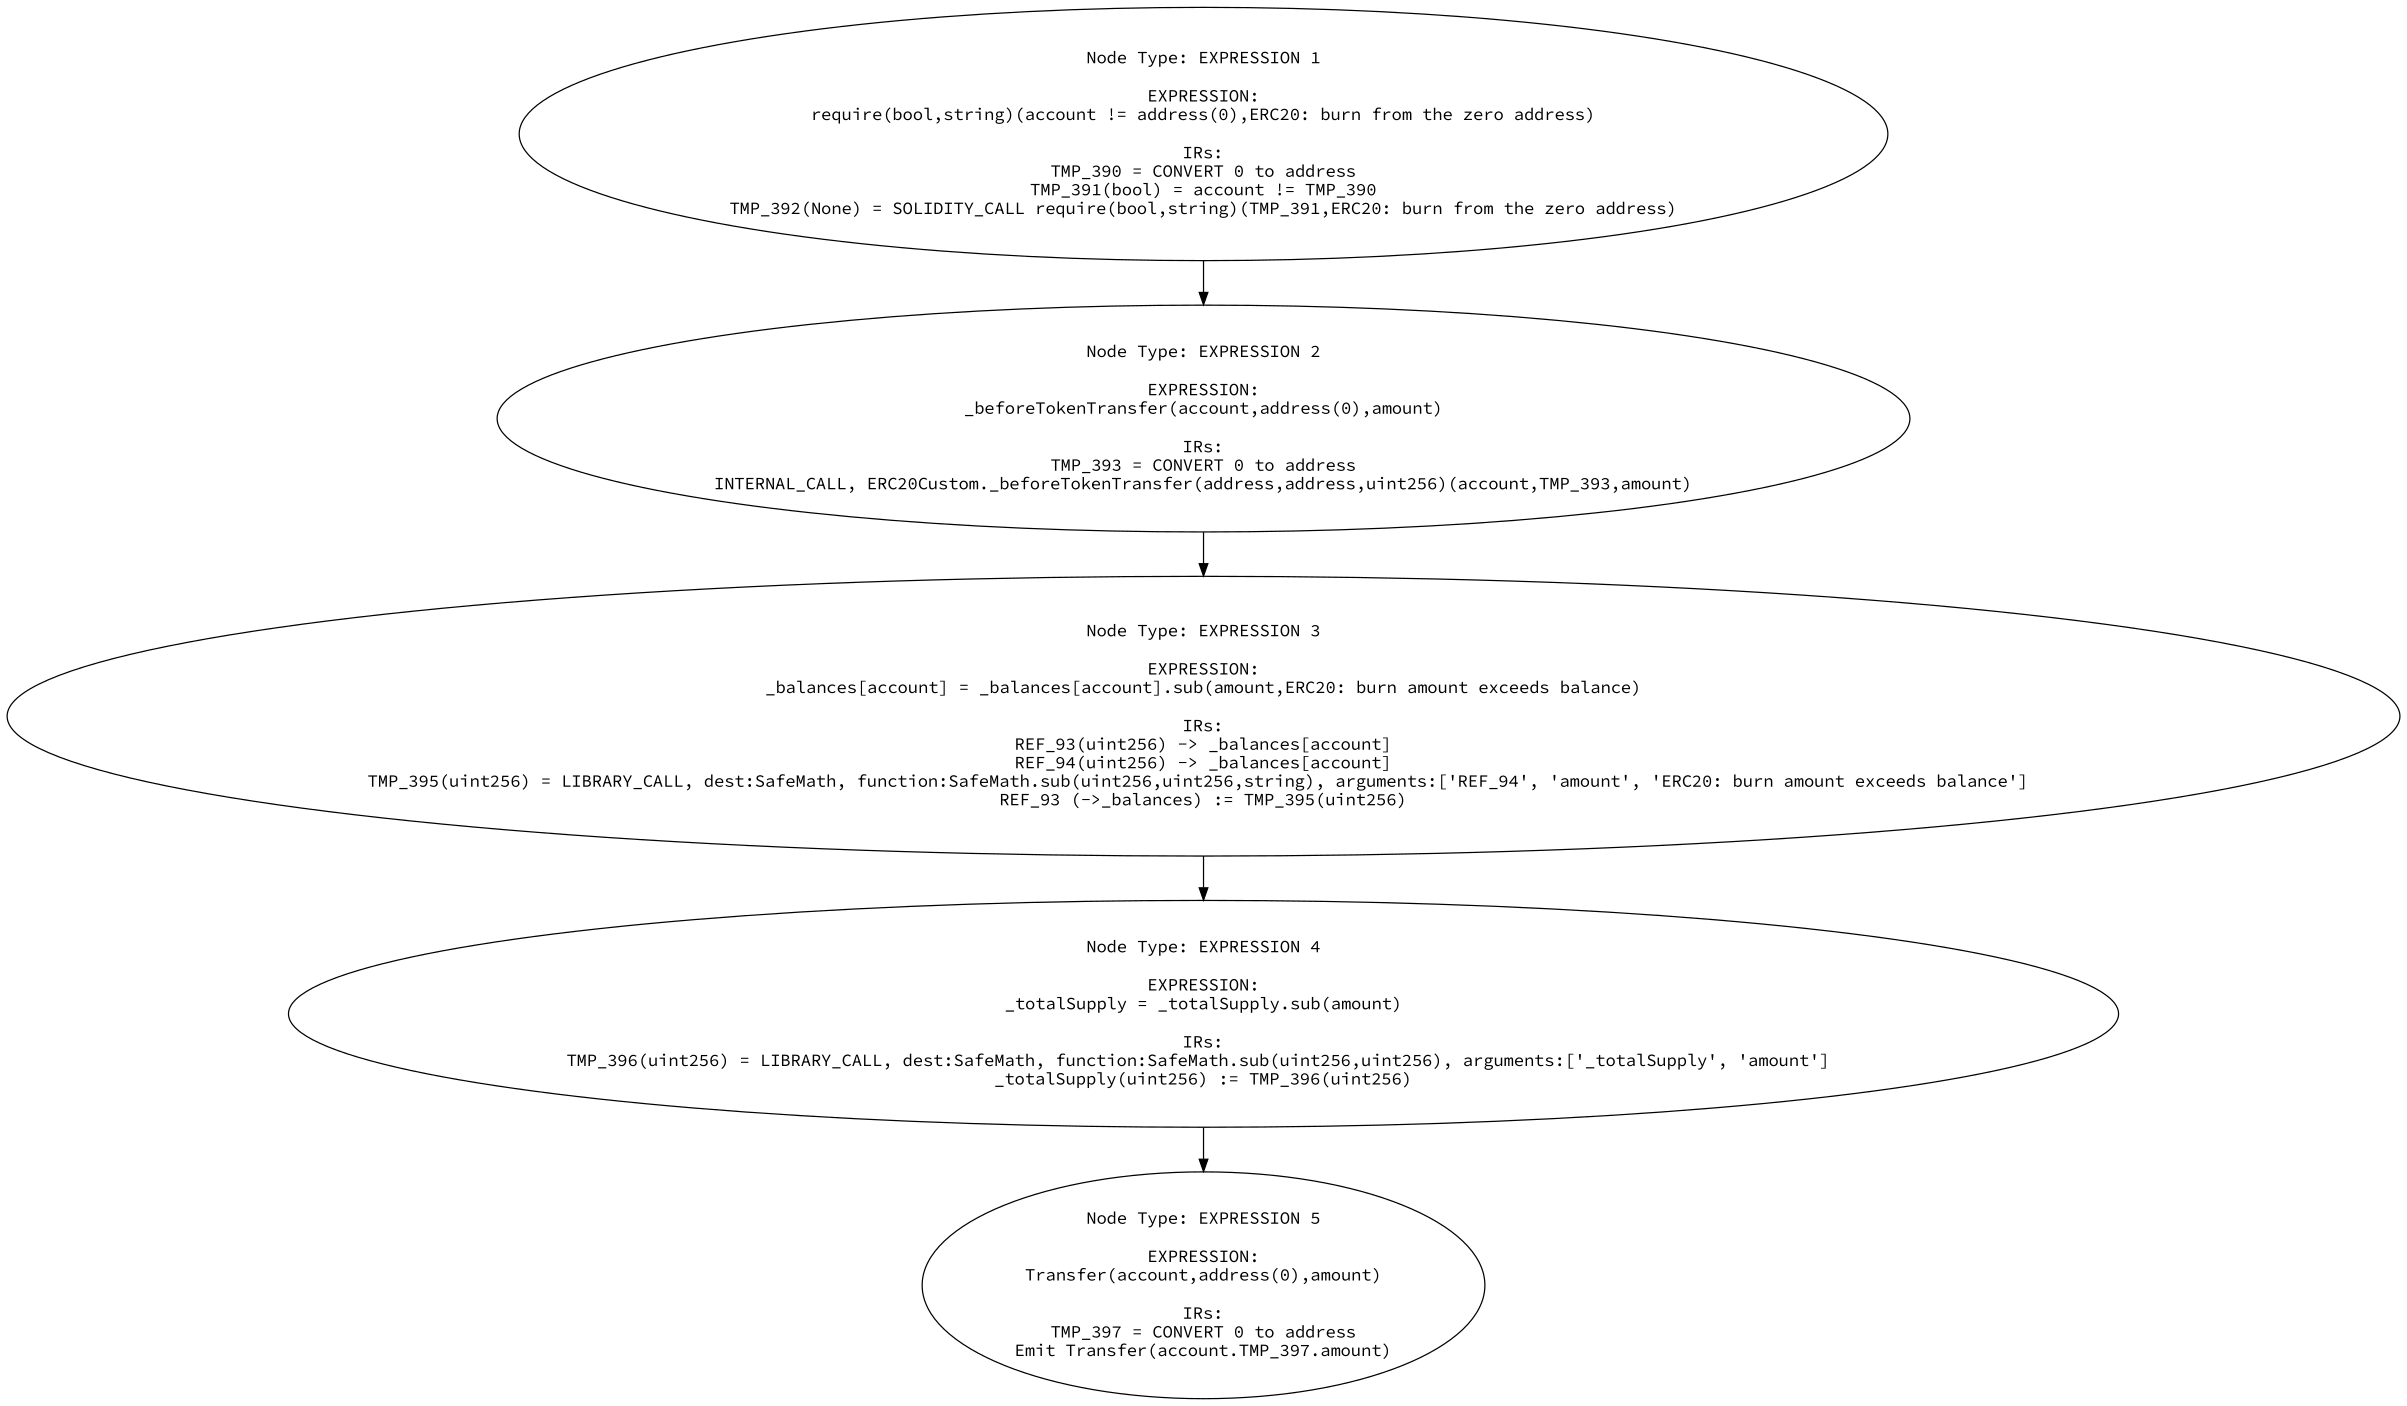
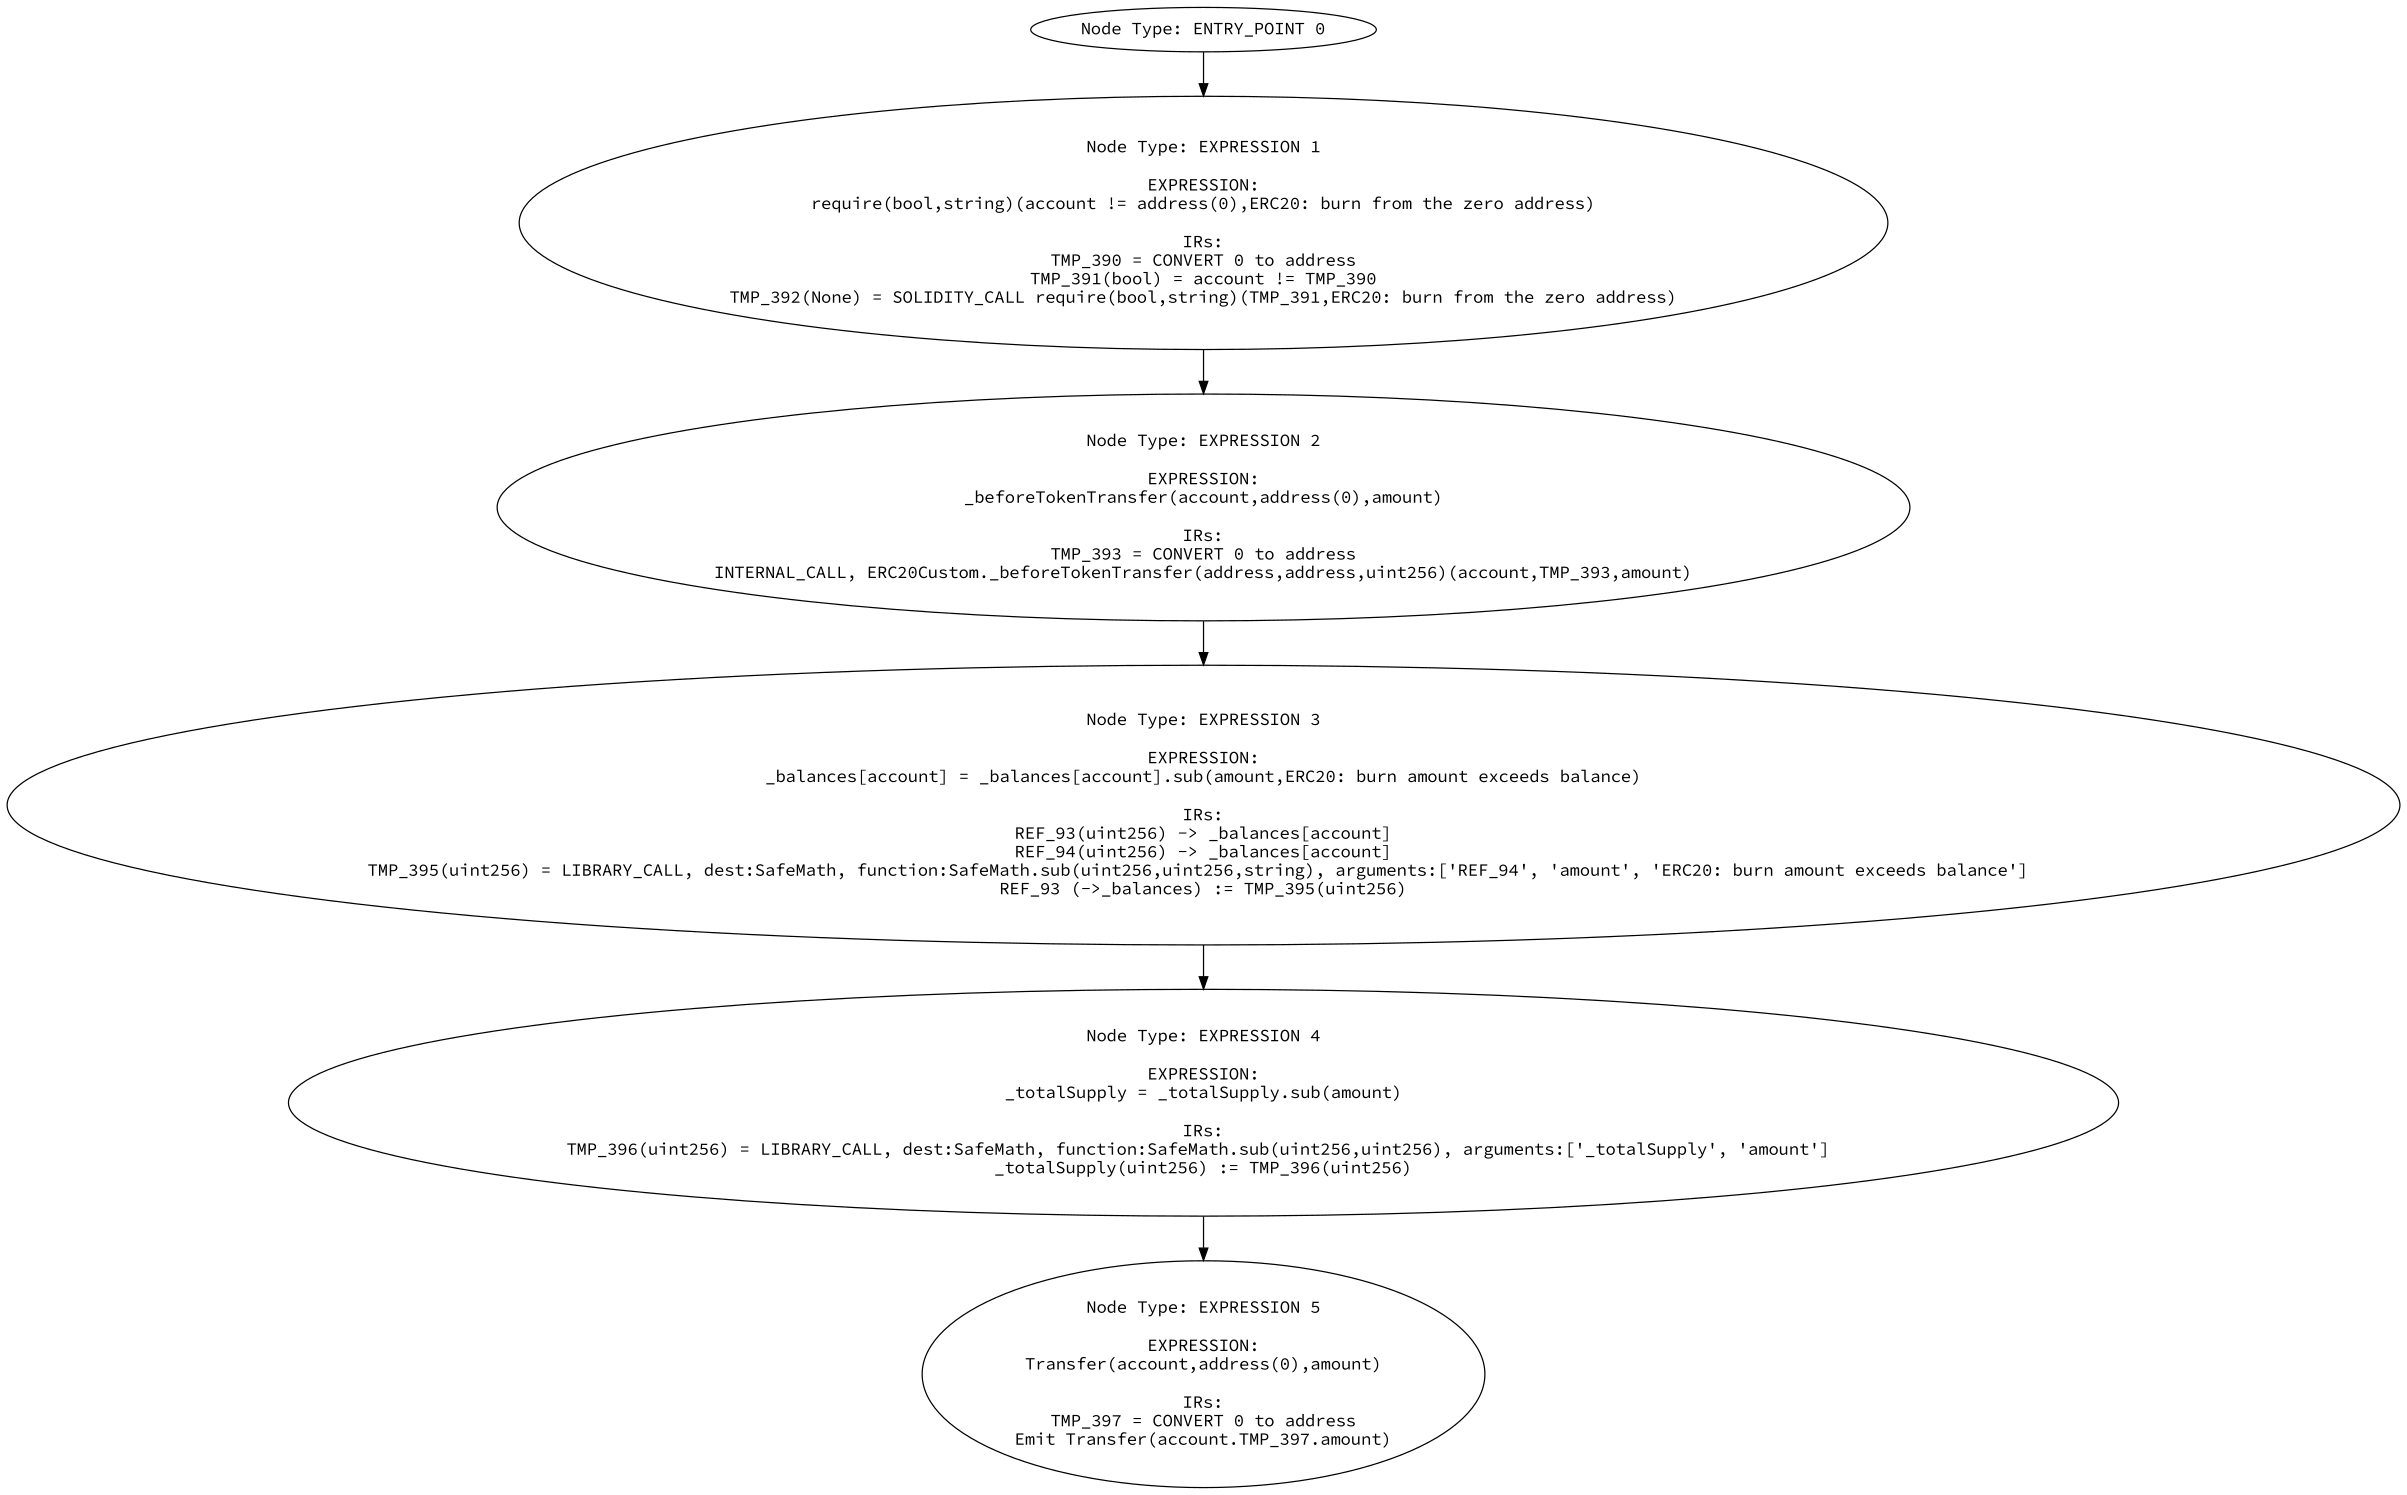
none -> (1204, 30)
